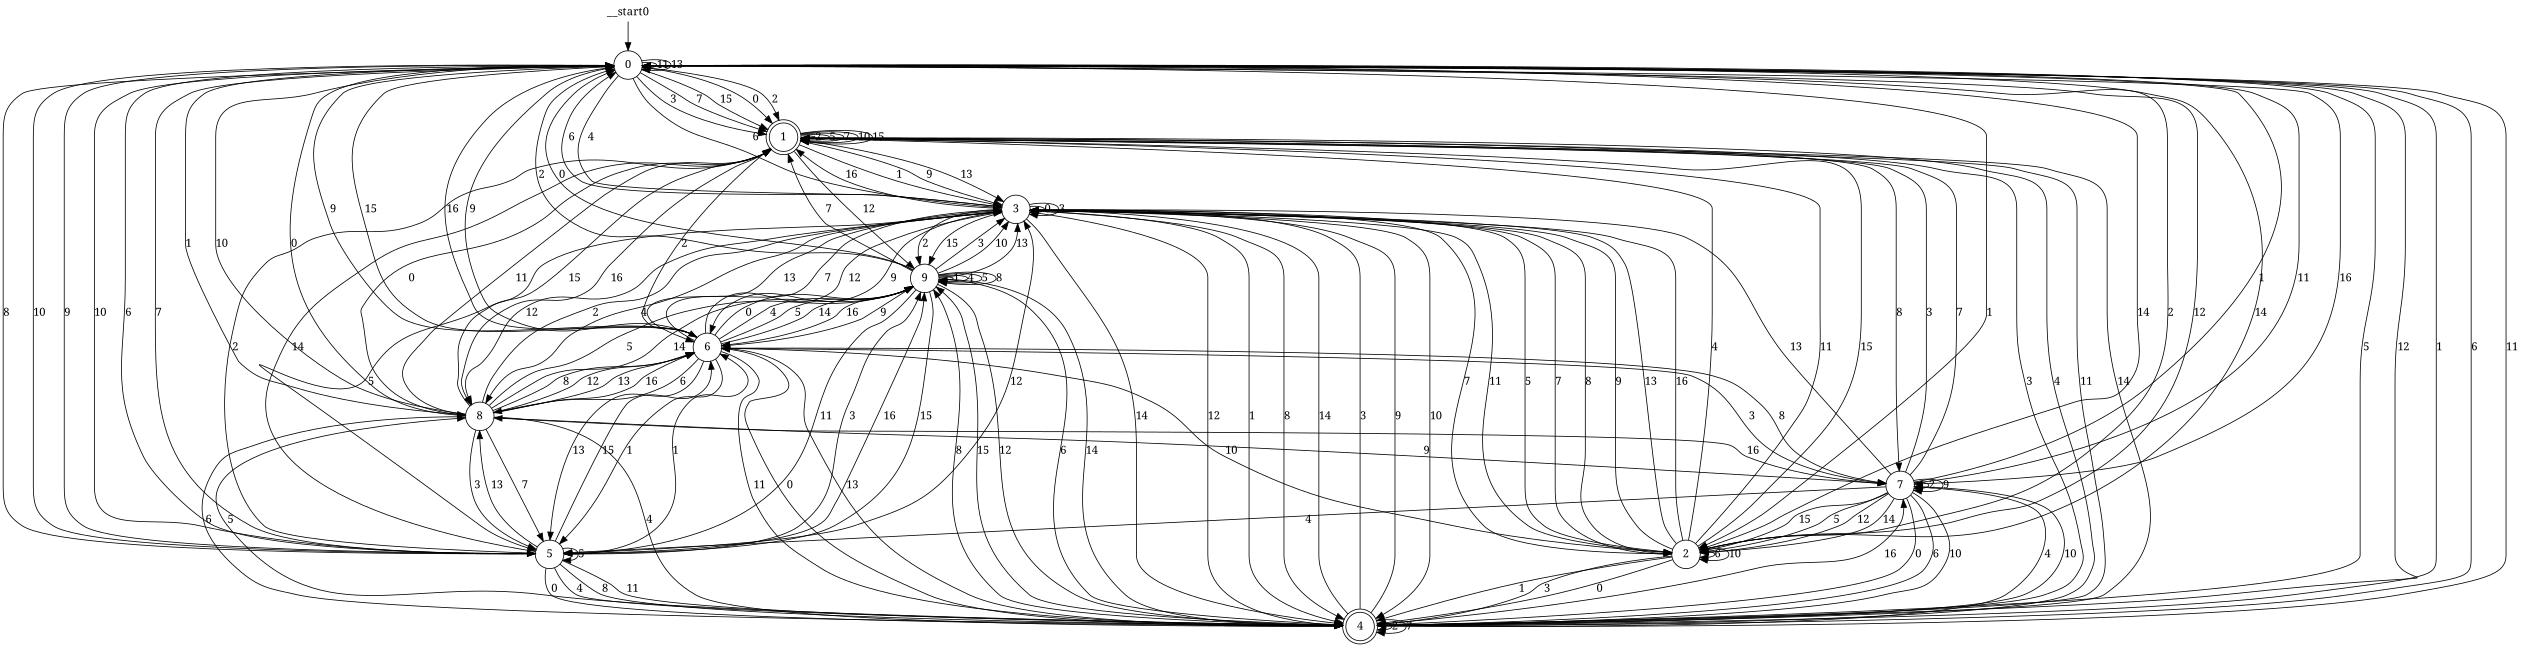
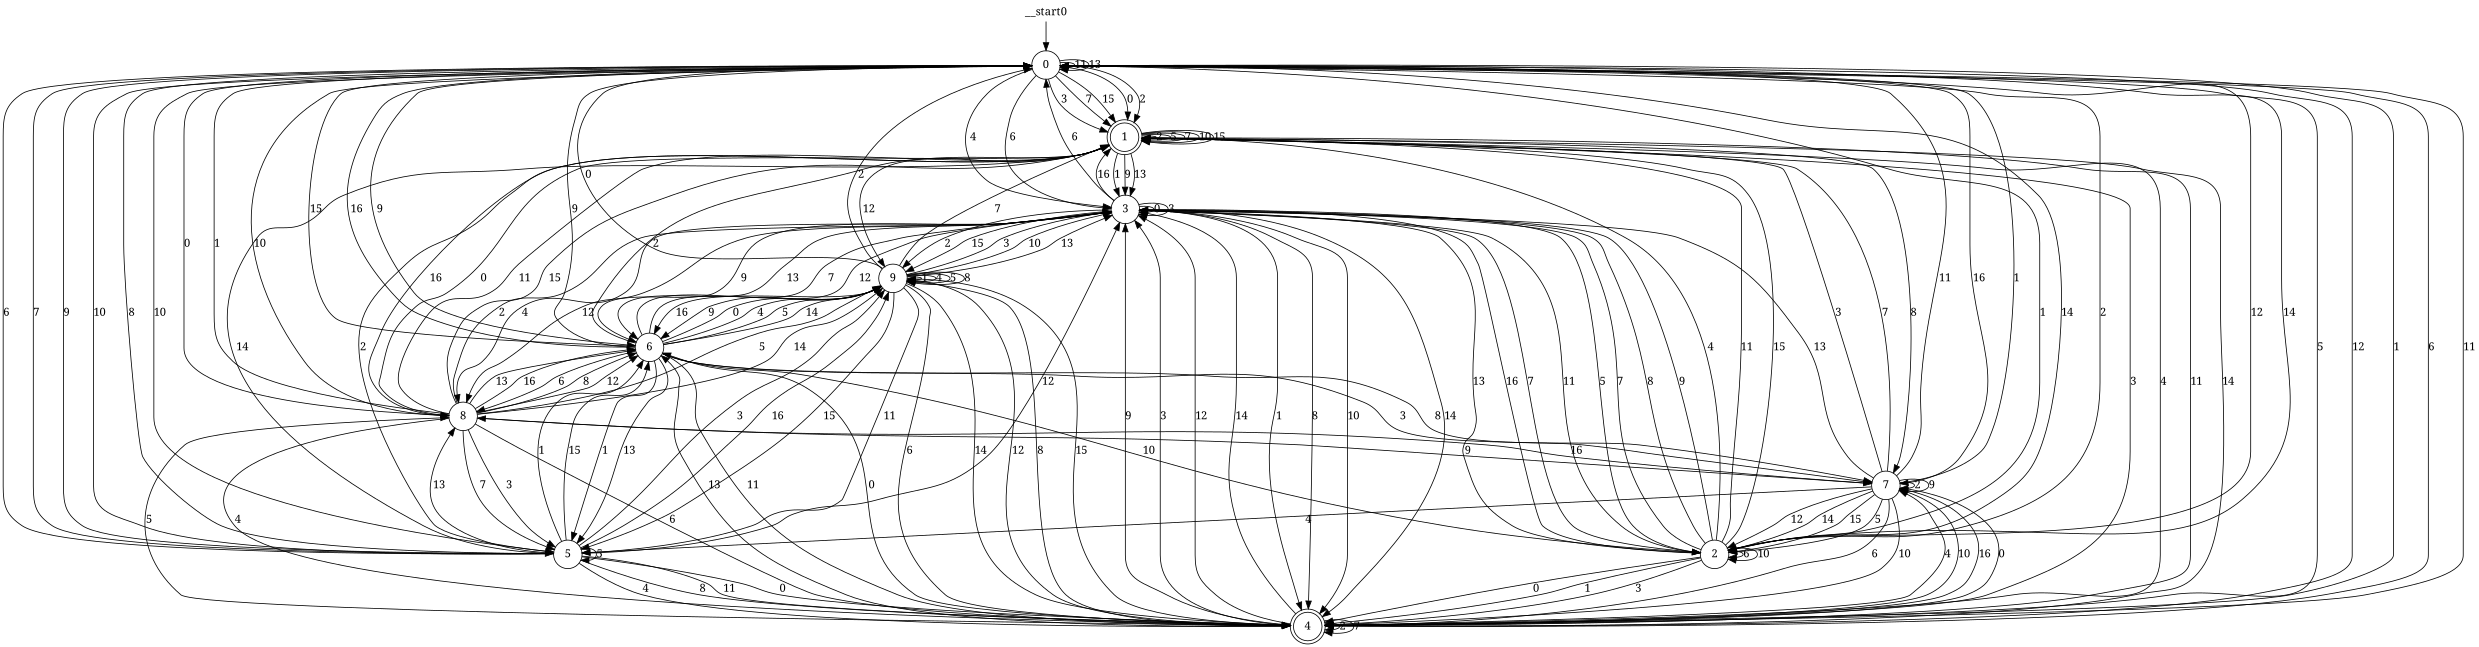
(468, 316) -> none
